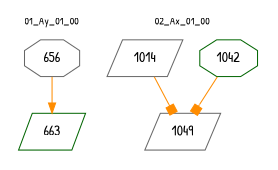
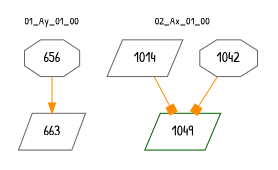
(229, 58) -> (229, 58)
(52, 132) -> (52, 132)
(183, 132) -> (183, 132)
